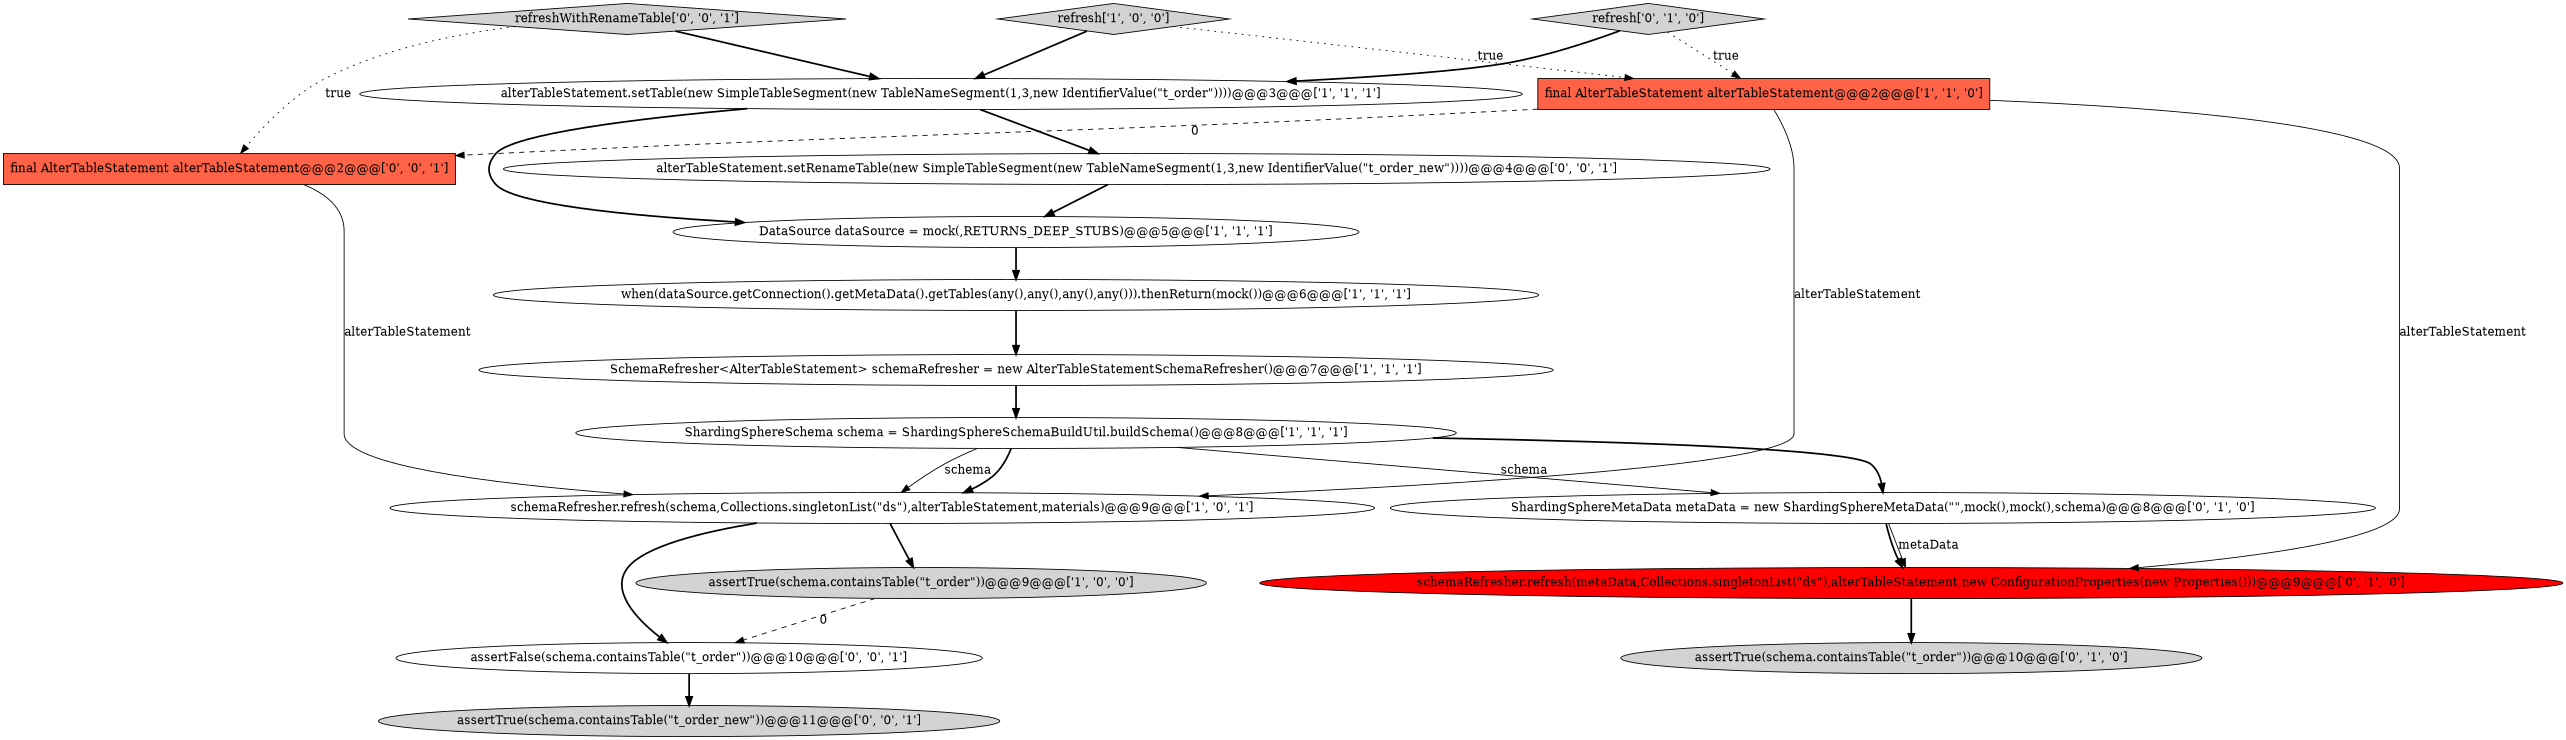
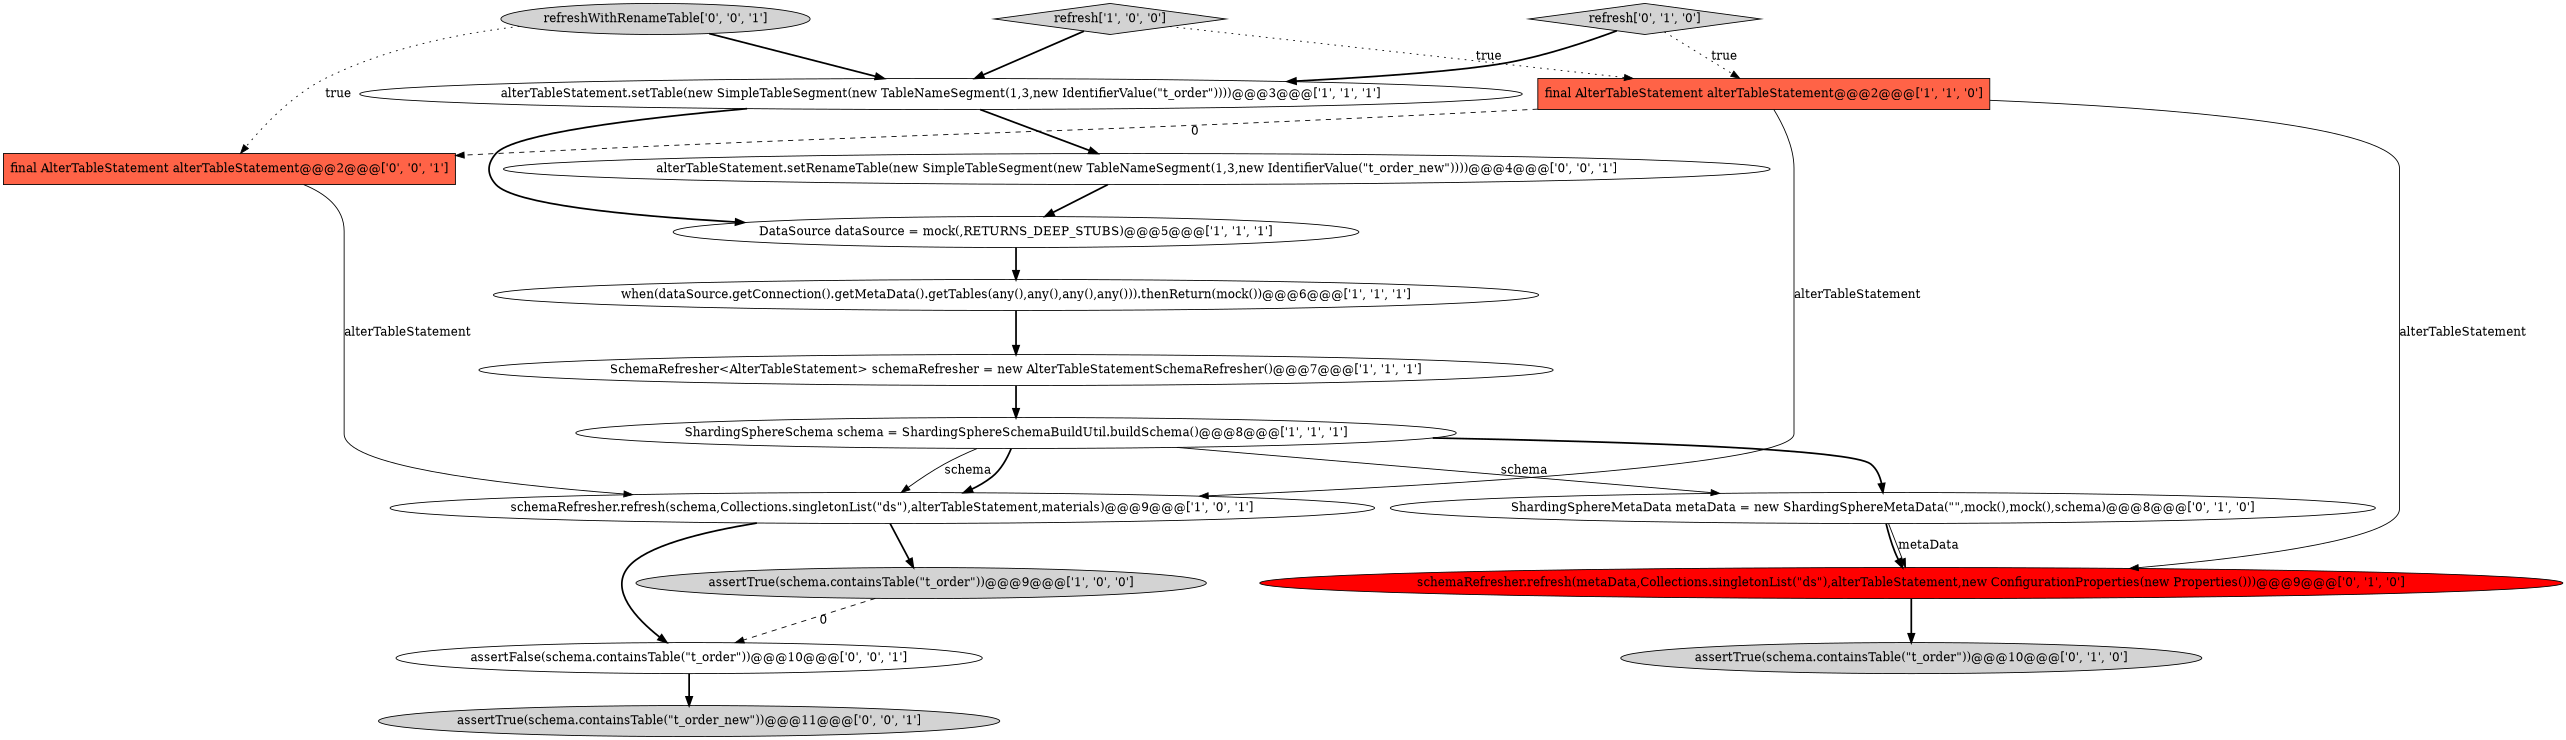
(627, 19) -> (656, 19)
